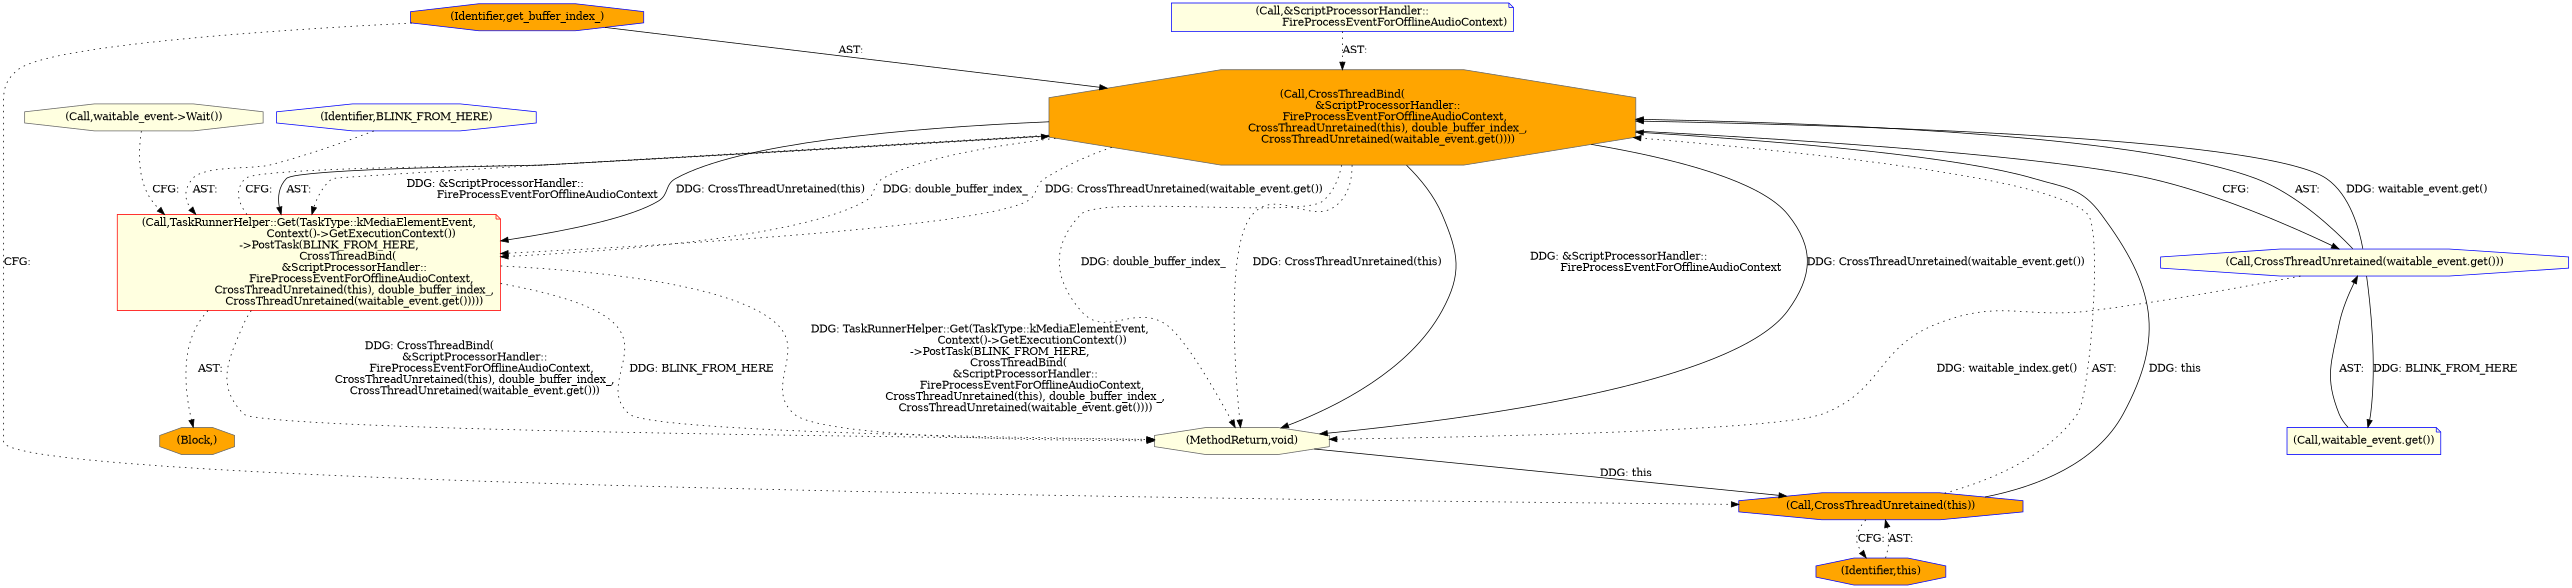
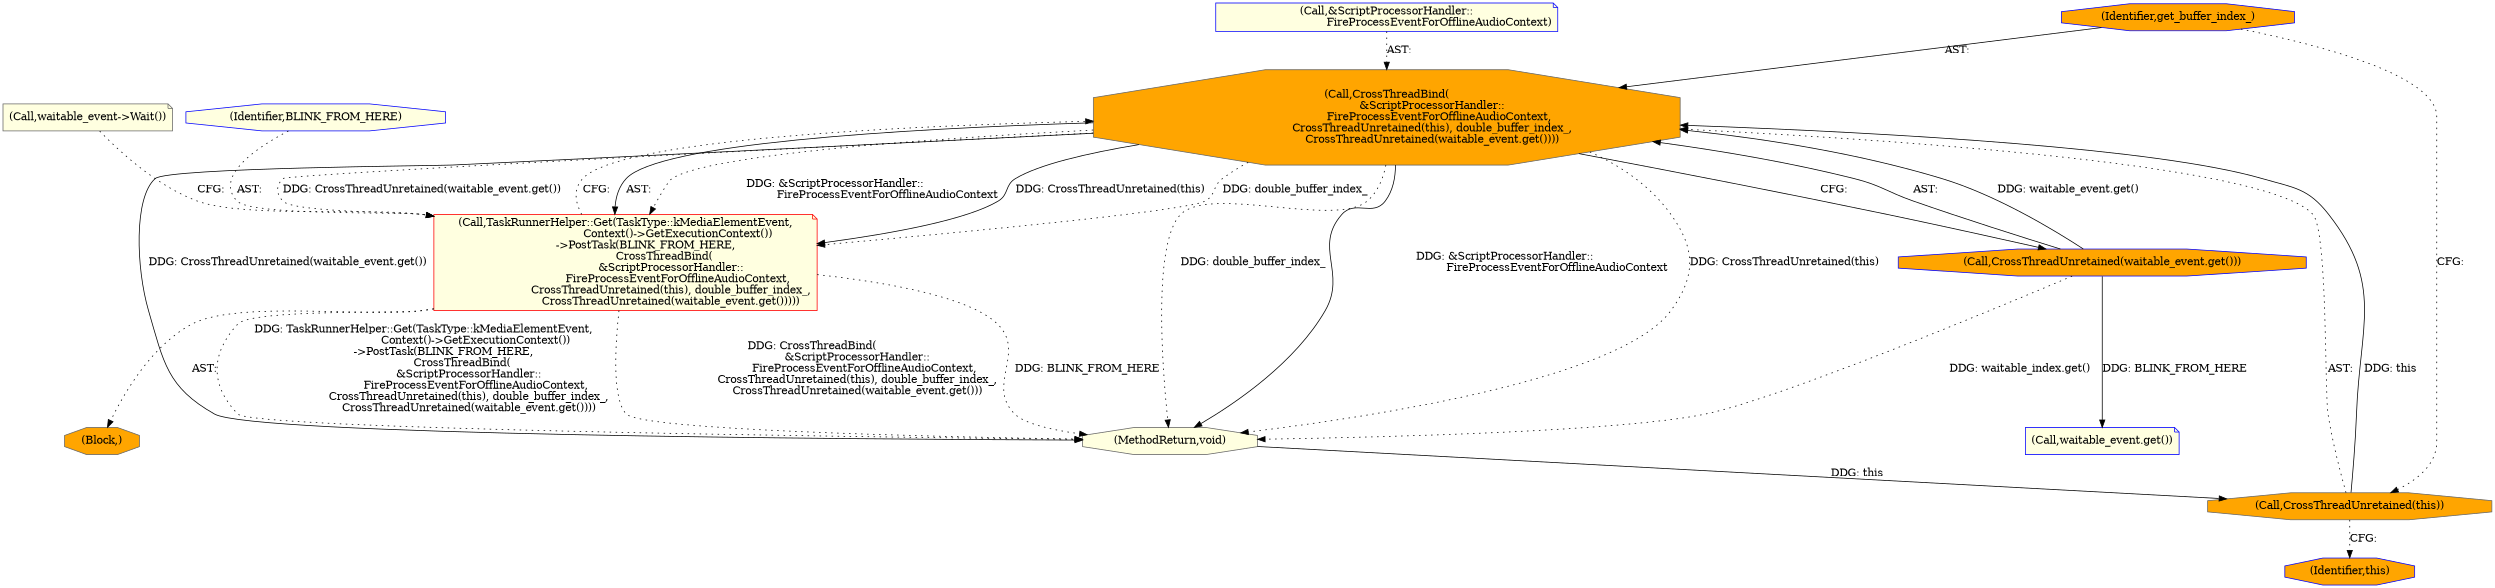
(144, 117) -> (88, 117)
(2365, 263) -> (2102, 263)
(2333, 355) -> none
(1881, 506) -> (2350, 506)
(1889, 543) -> none
